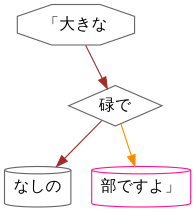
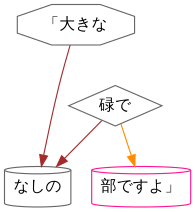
(94, 62) -> (56, 100)
